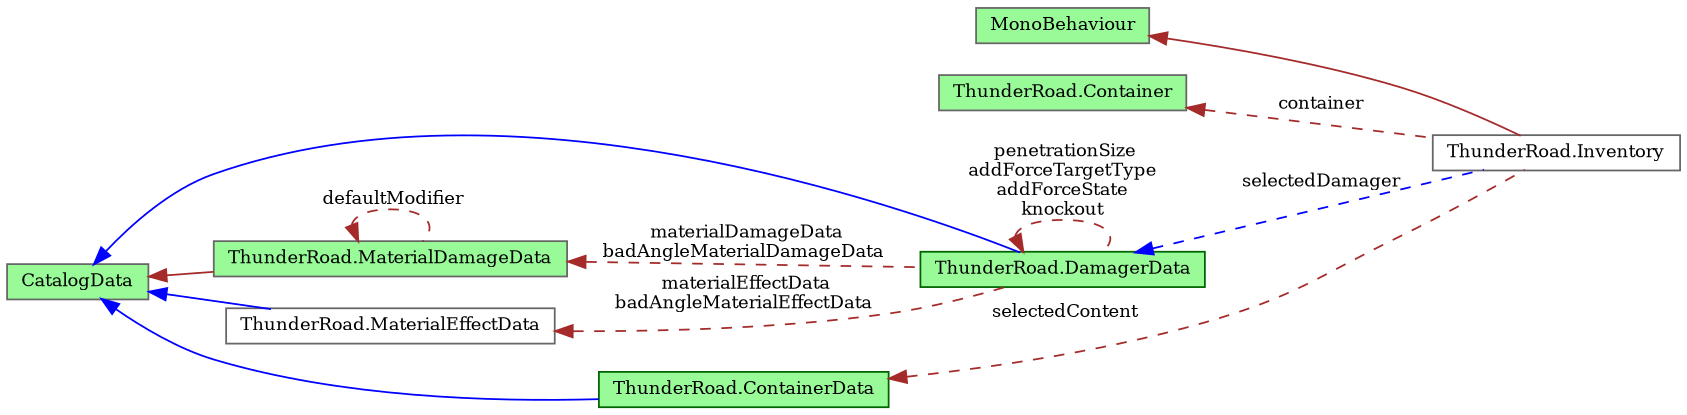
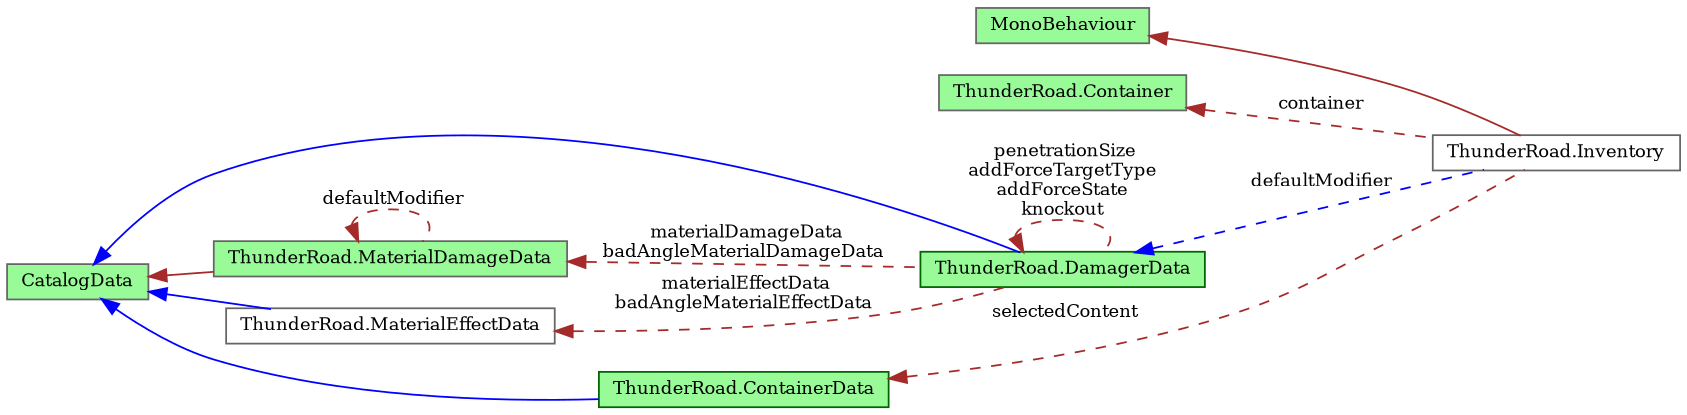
(1319, 182) -> (1319, 182)
